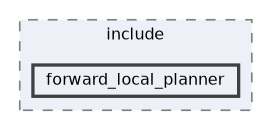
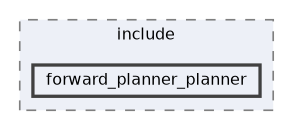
(136, 81) -> (146, 81)
